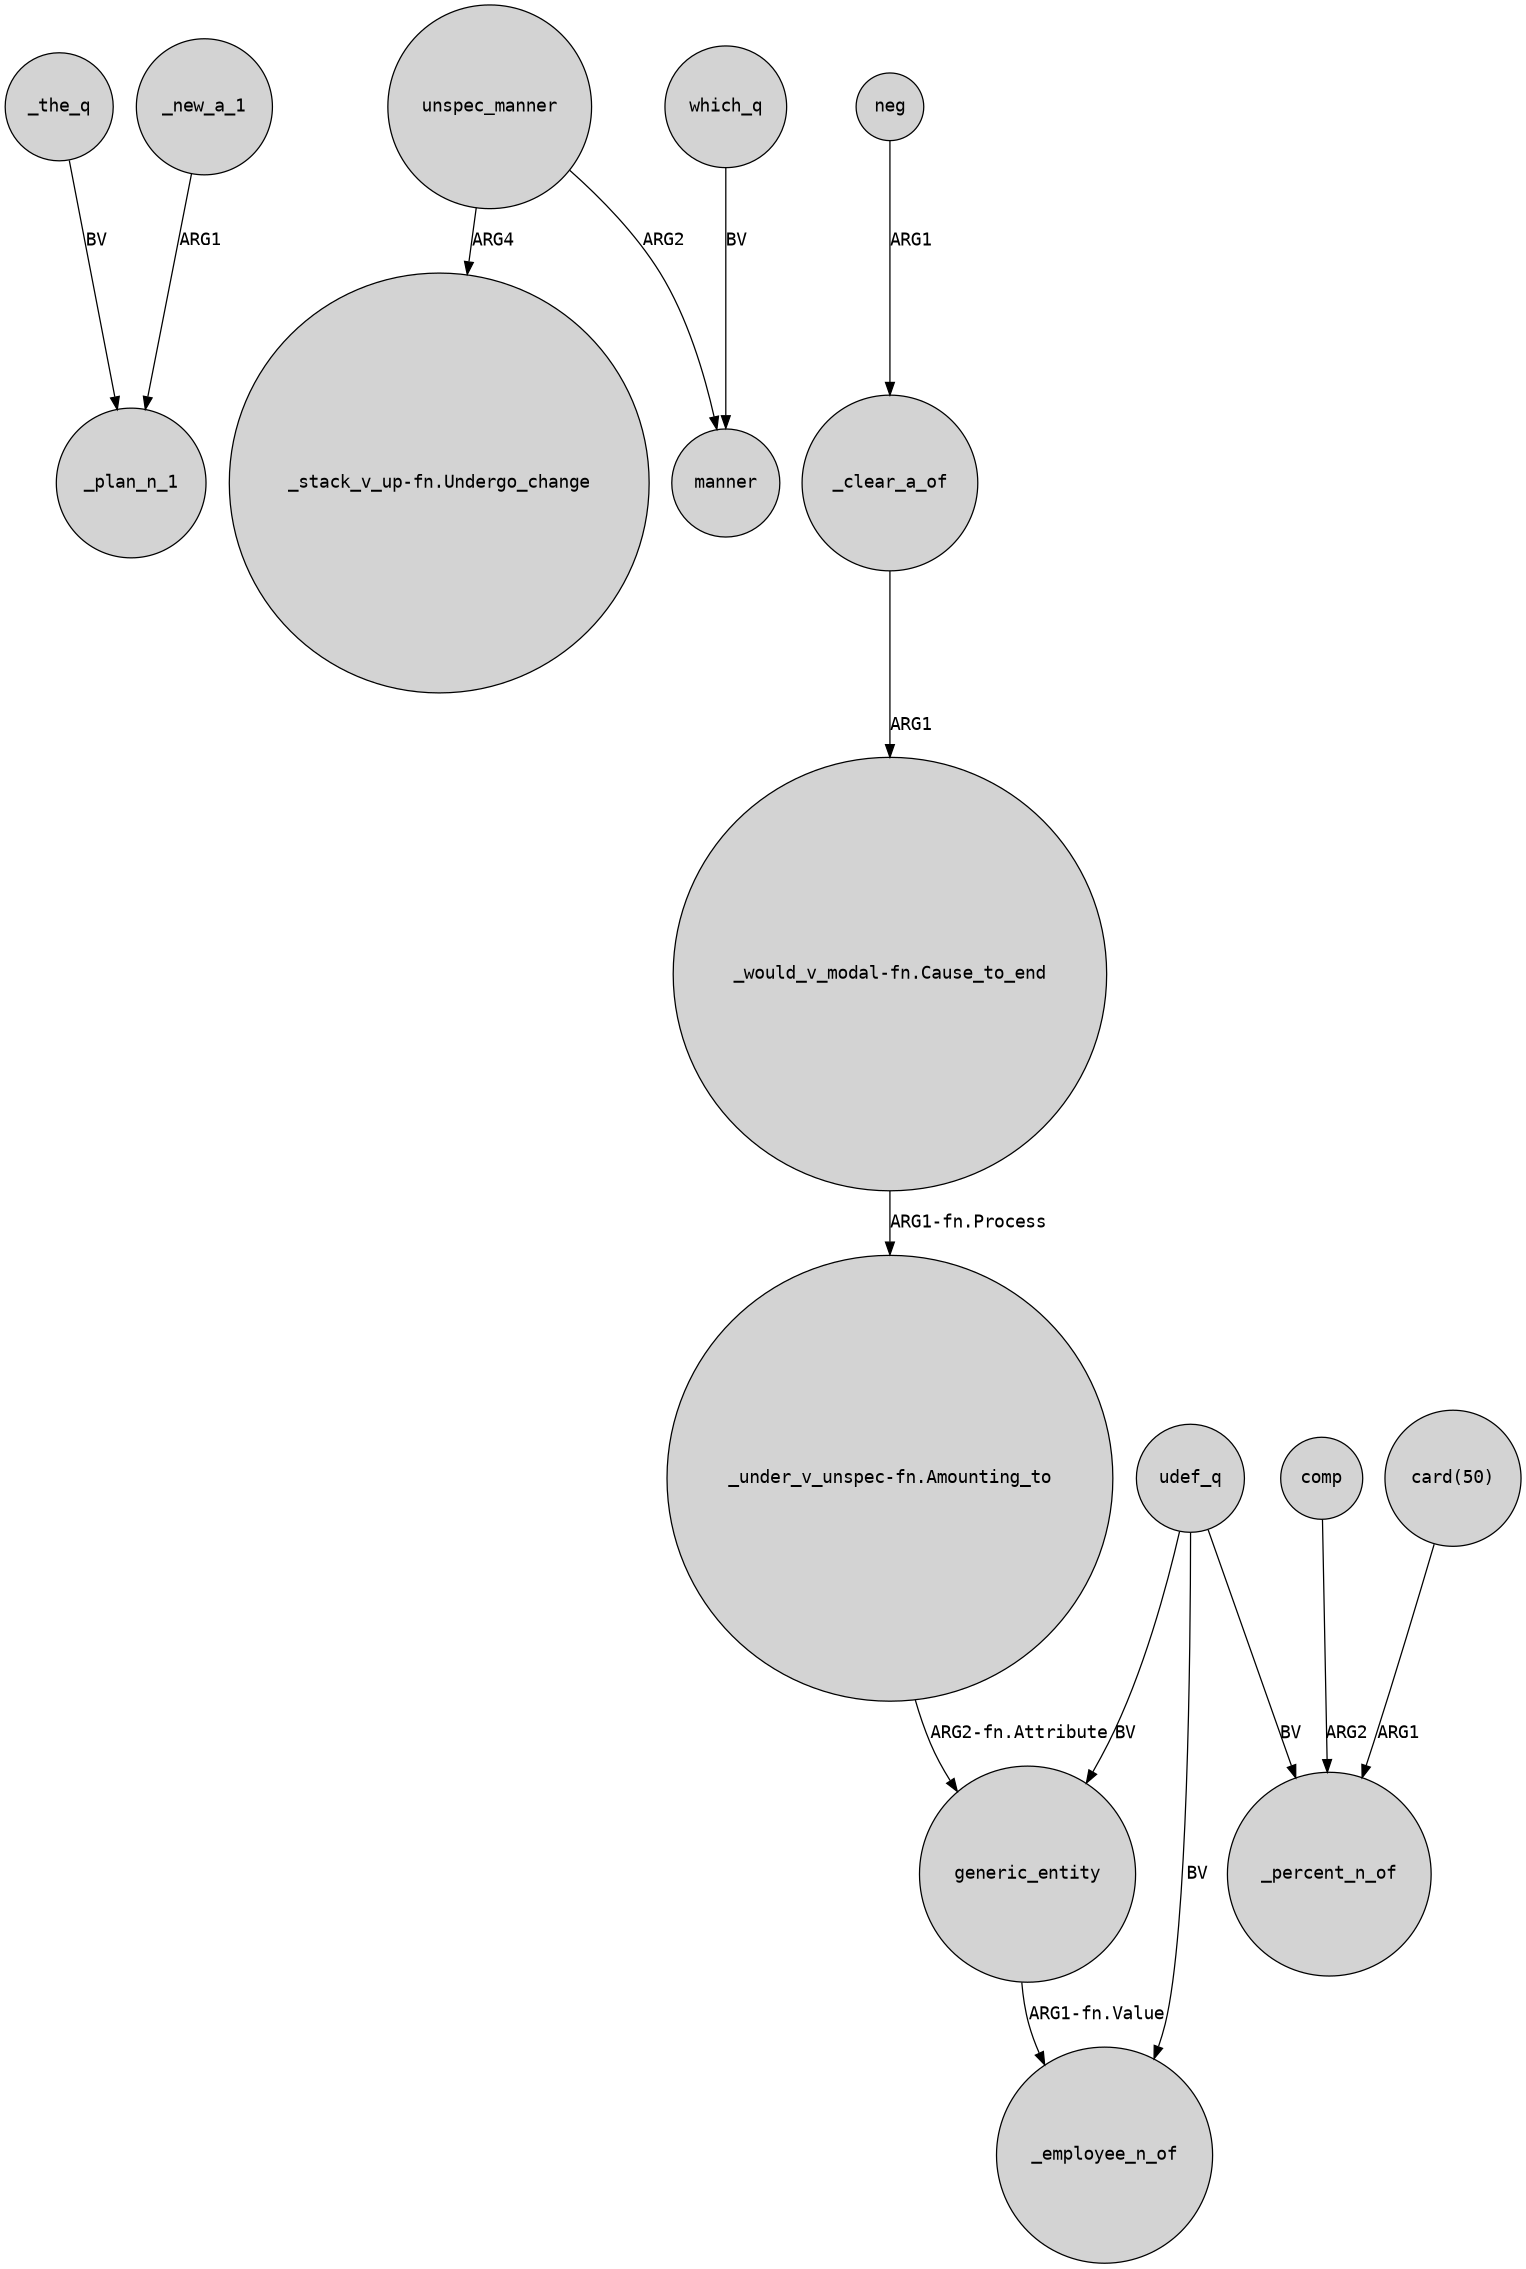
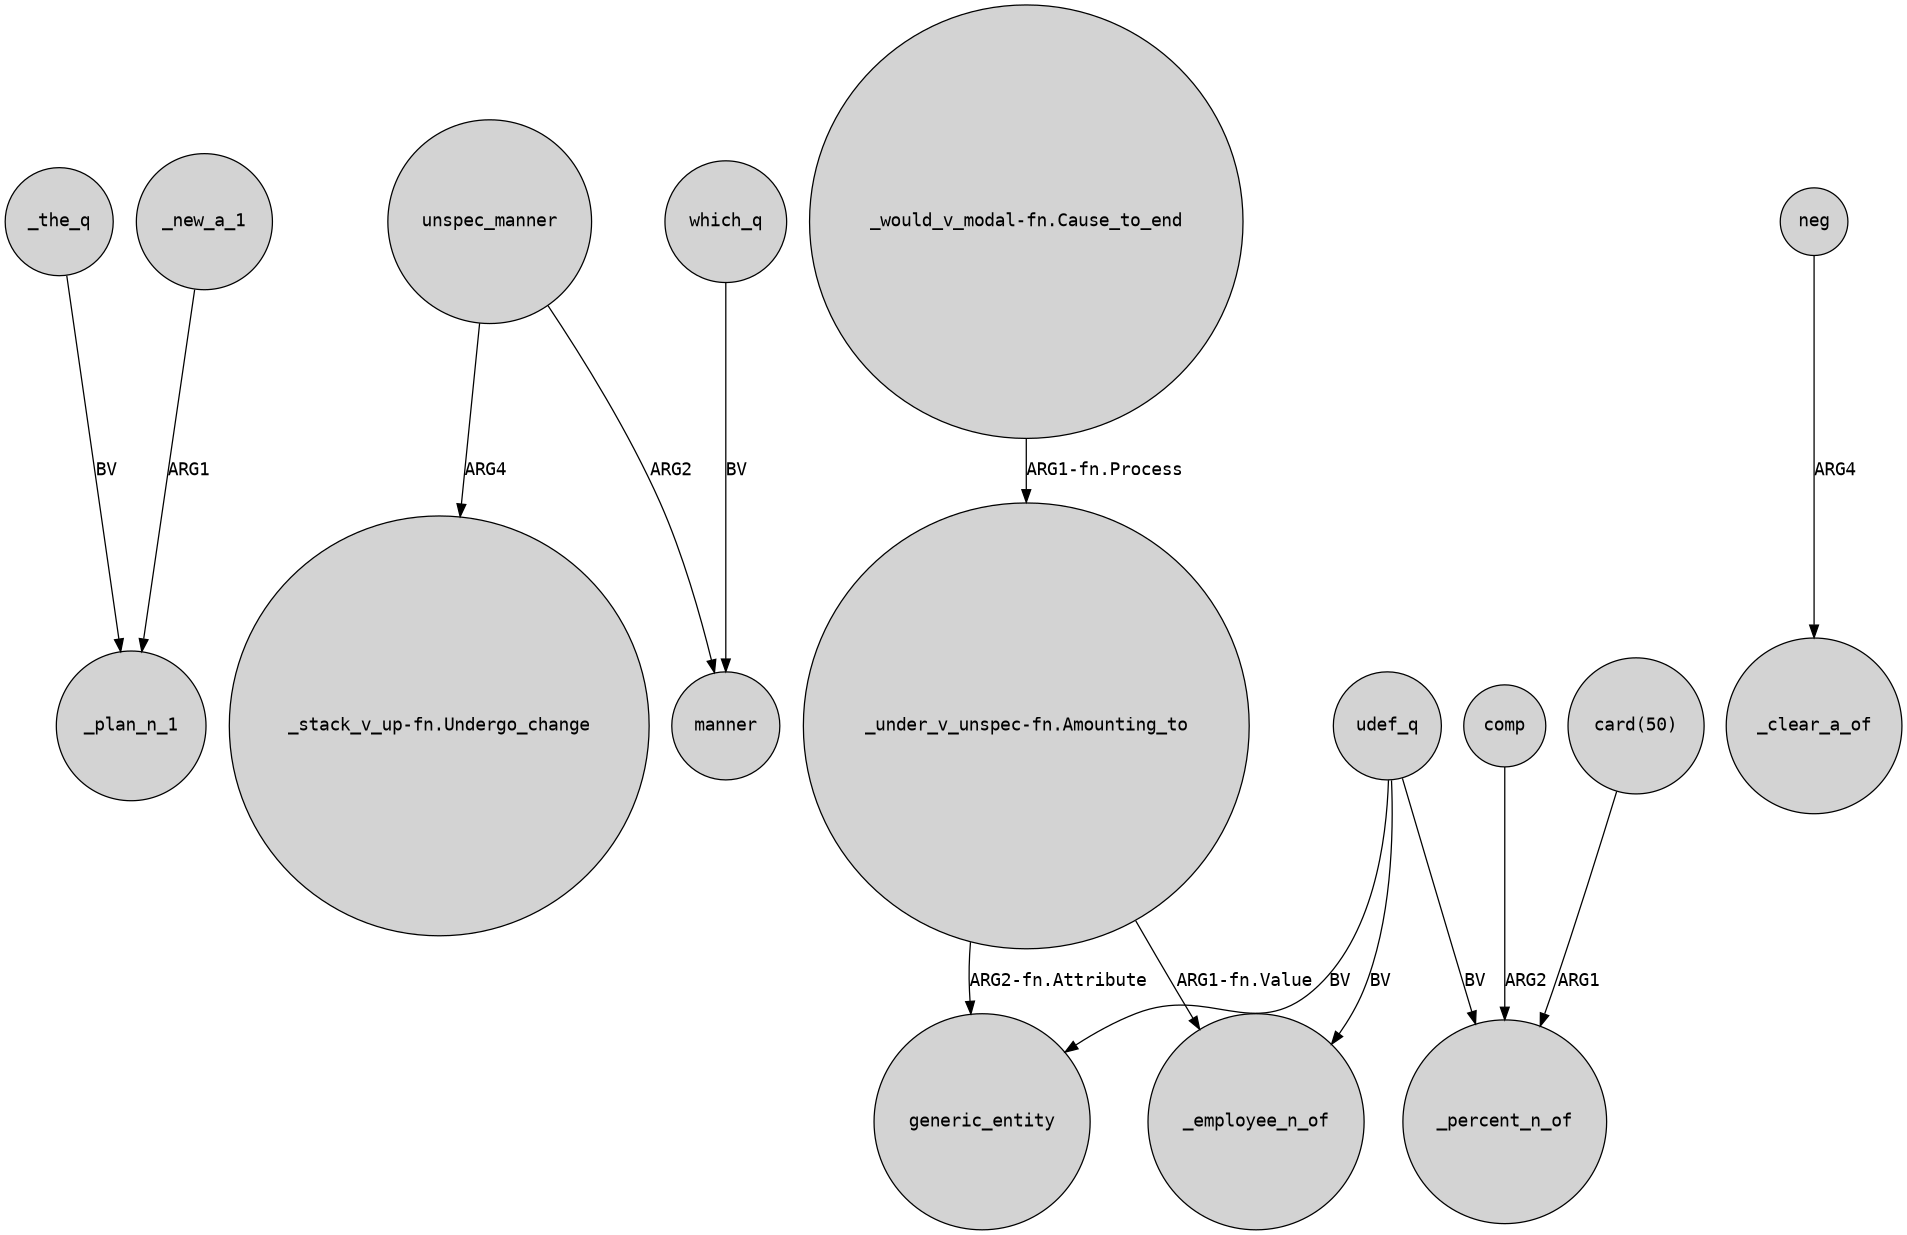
(911, 241) -> (1836, 470)
(890, 658) -> none
(1027, 2018) -> (1164, 970)
